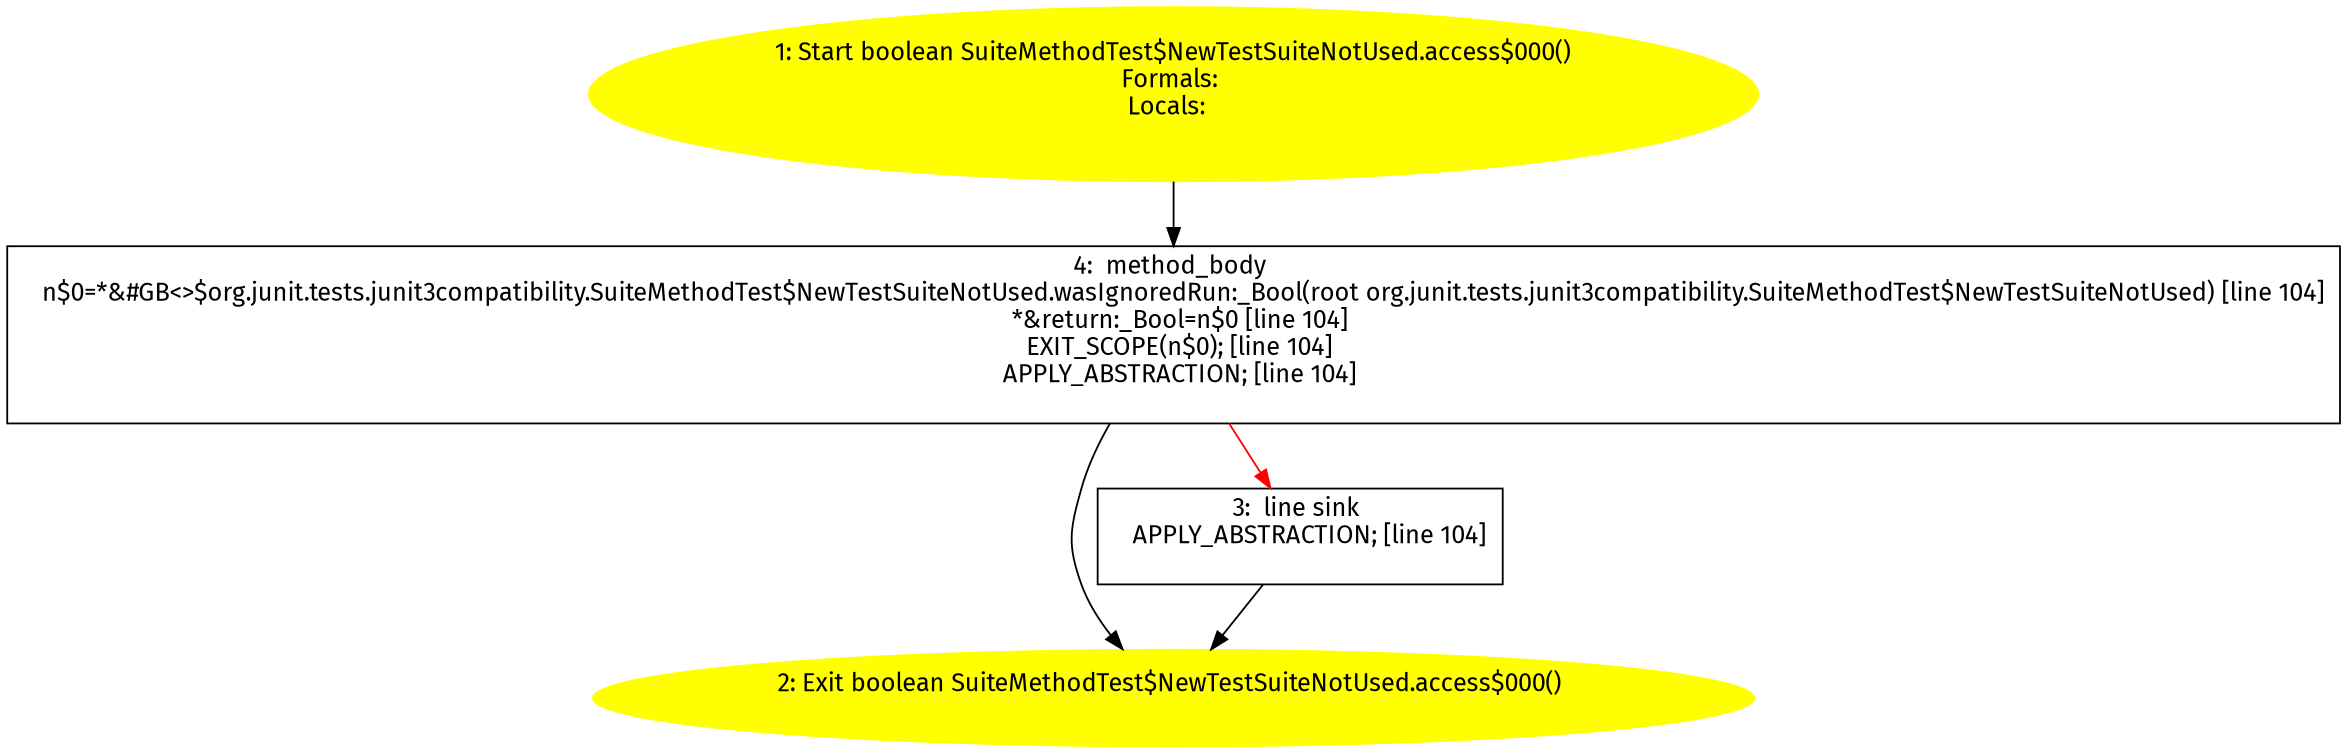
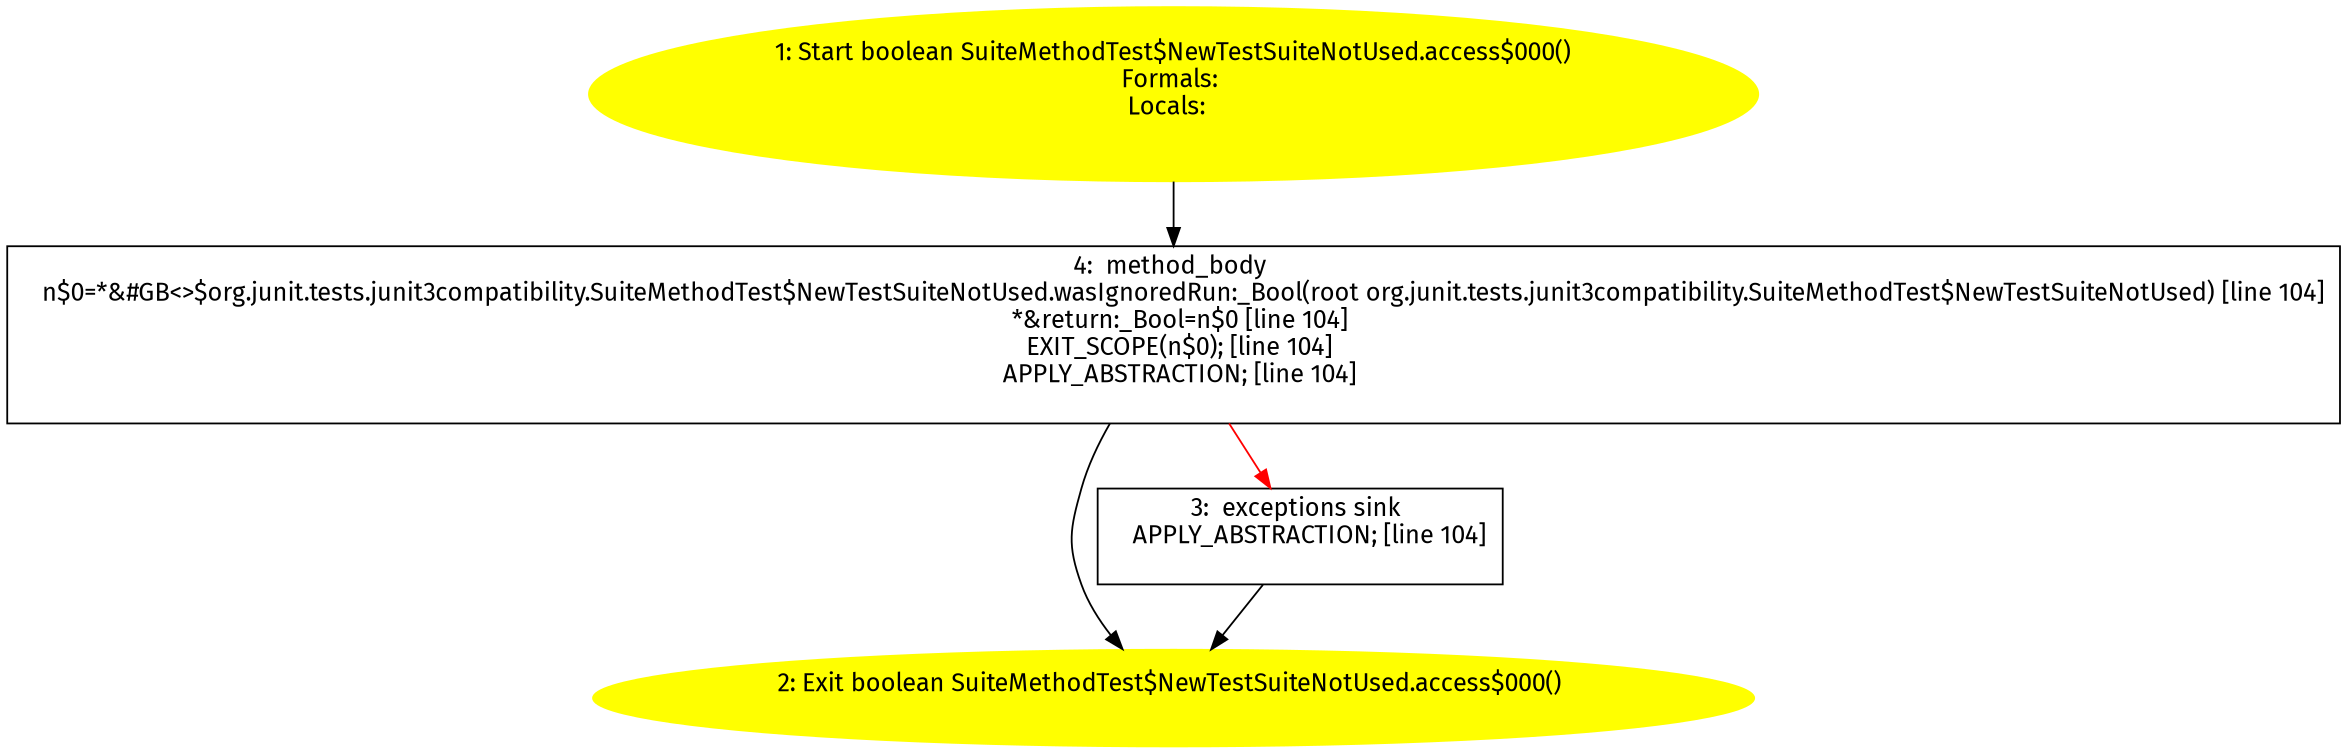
(1300, 536) -> (1300, 536)
